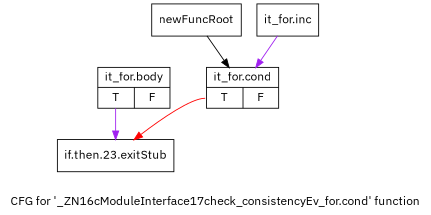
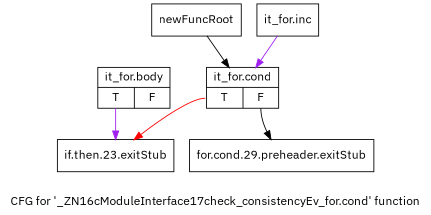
none -> (282, 156)
